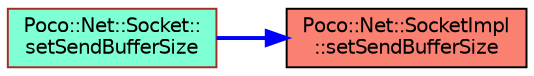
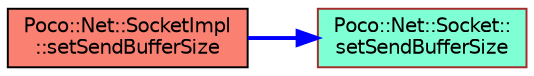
(242, 38) -> (273, 38)
